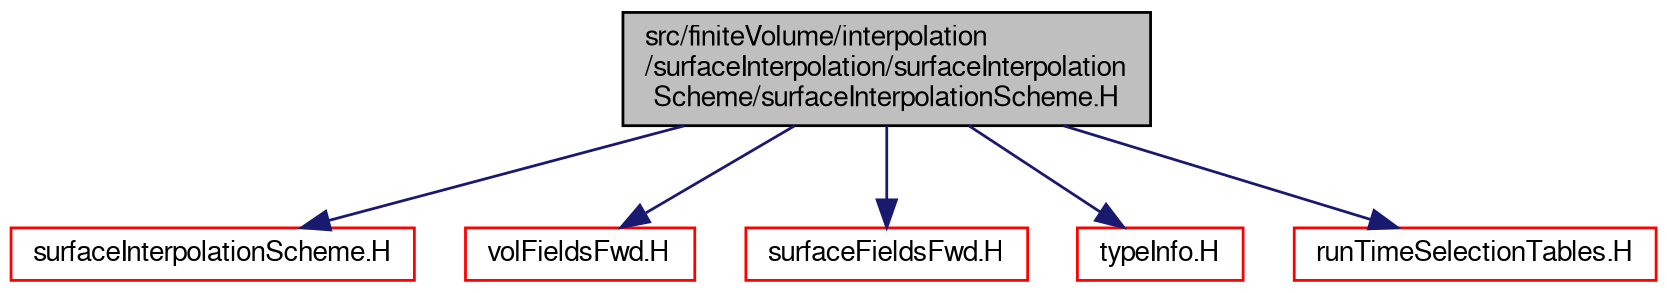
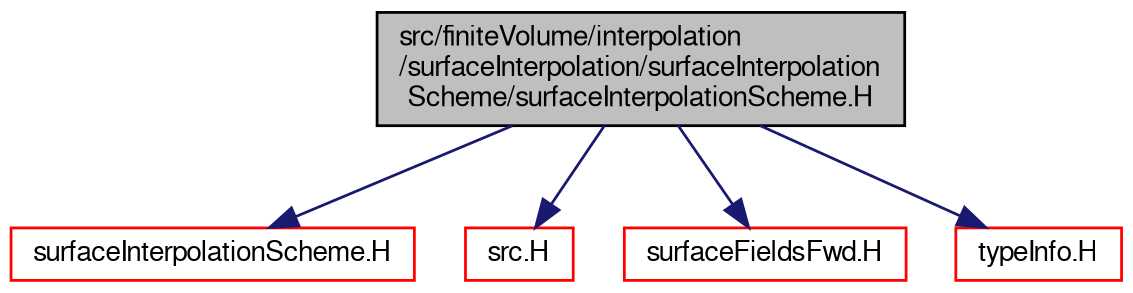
(580, 254) -> (519, 254)
(1475, 254) -> none
